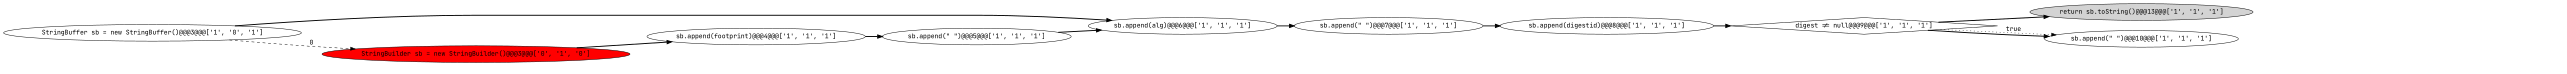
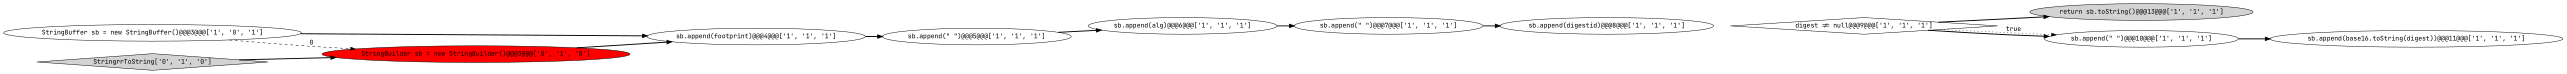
(671, 15) -> (472, 35)
(1720, 26) -> none
none -> (2416, 39)
none -> (152, 62)
